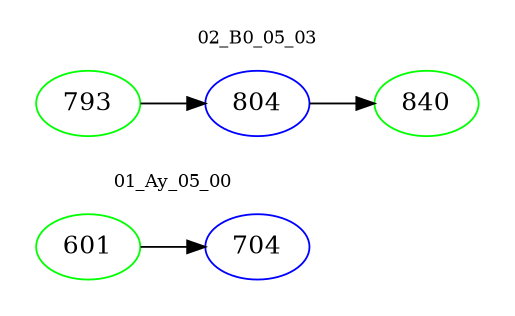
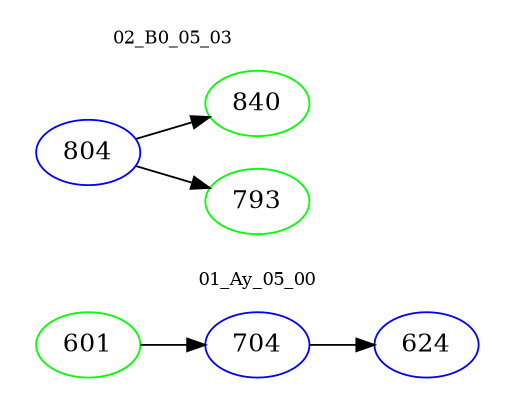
(164, 103) -> (164, 174)
none -> (427, 345)
